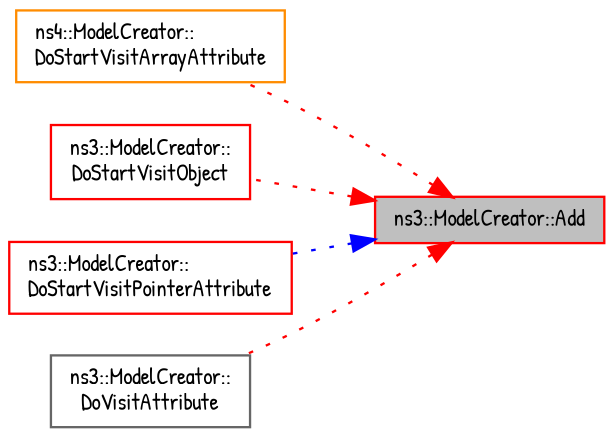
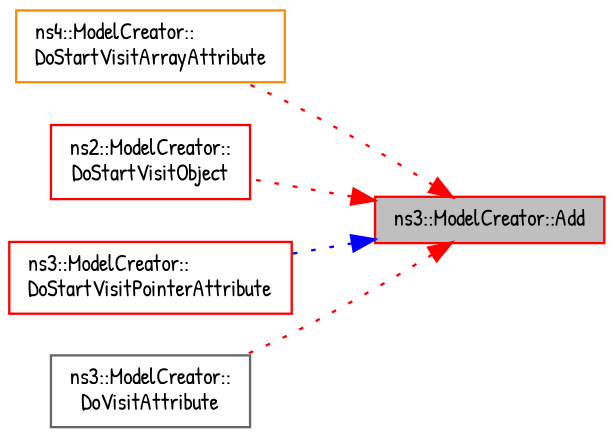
(150, 162) -> (150, 162)
